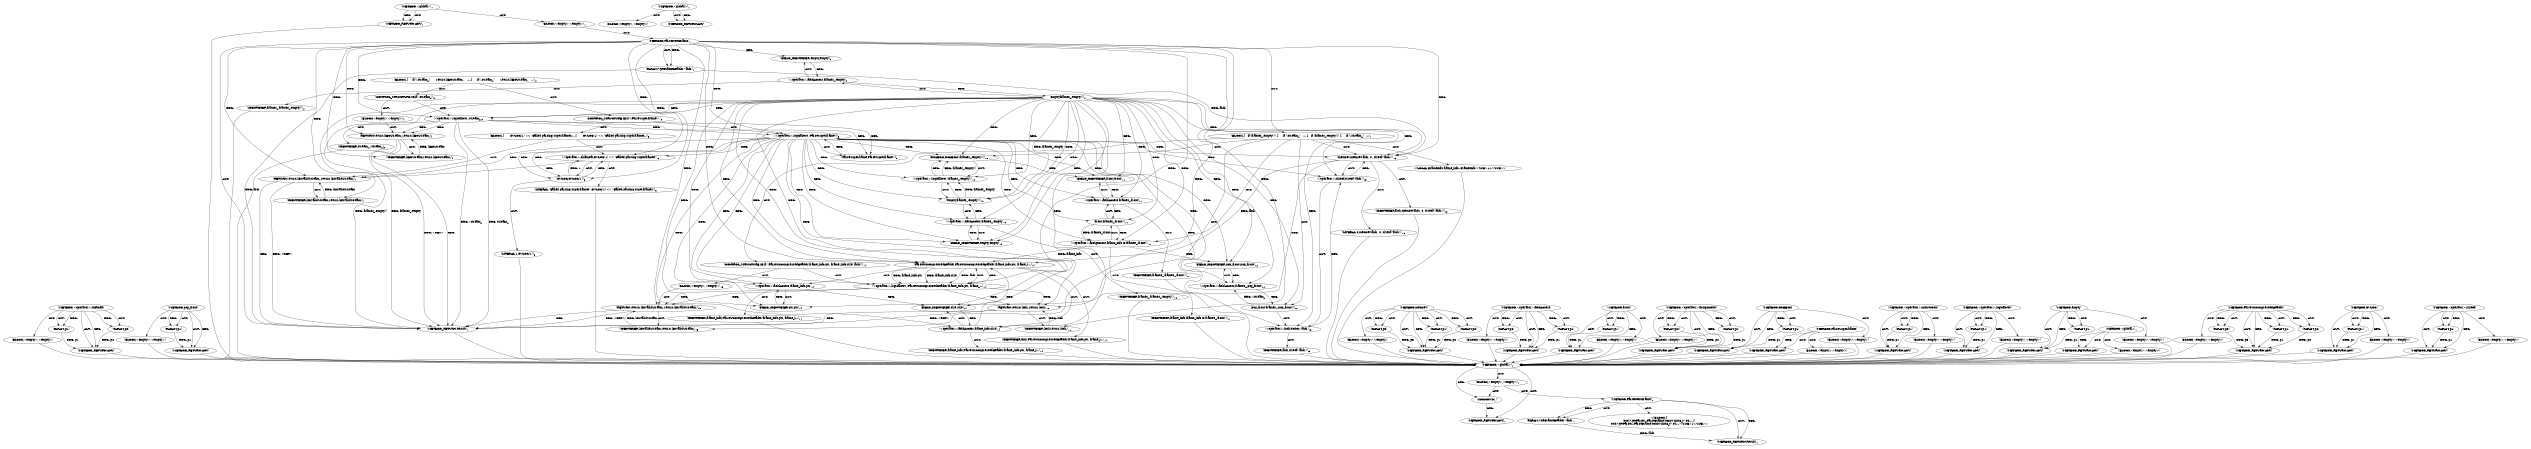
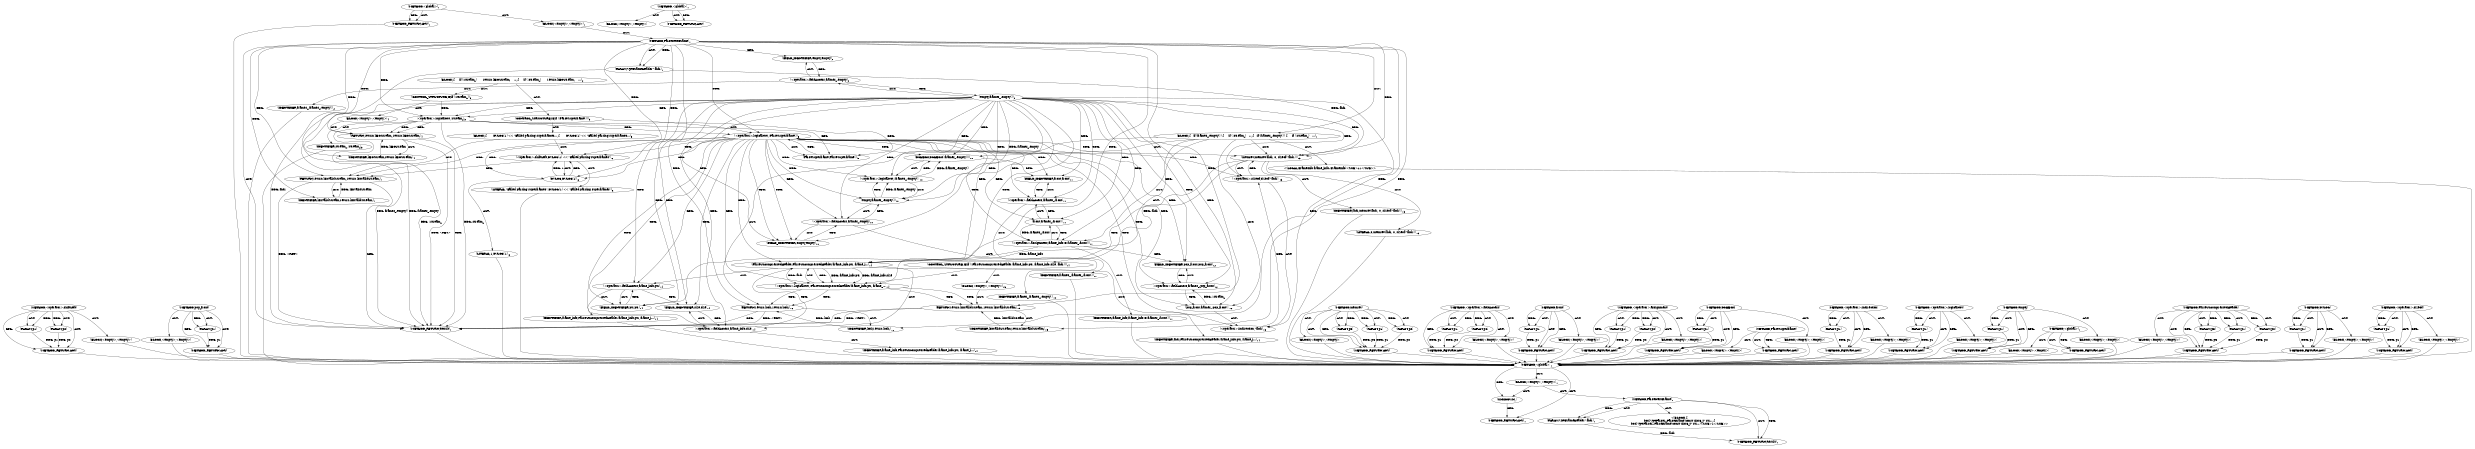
(443, 108) -> (446, 108)
none -> (1075, 163)
(1287, 351) -> none
